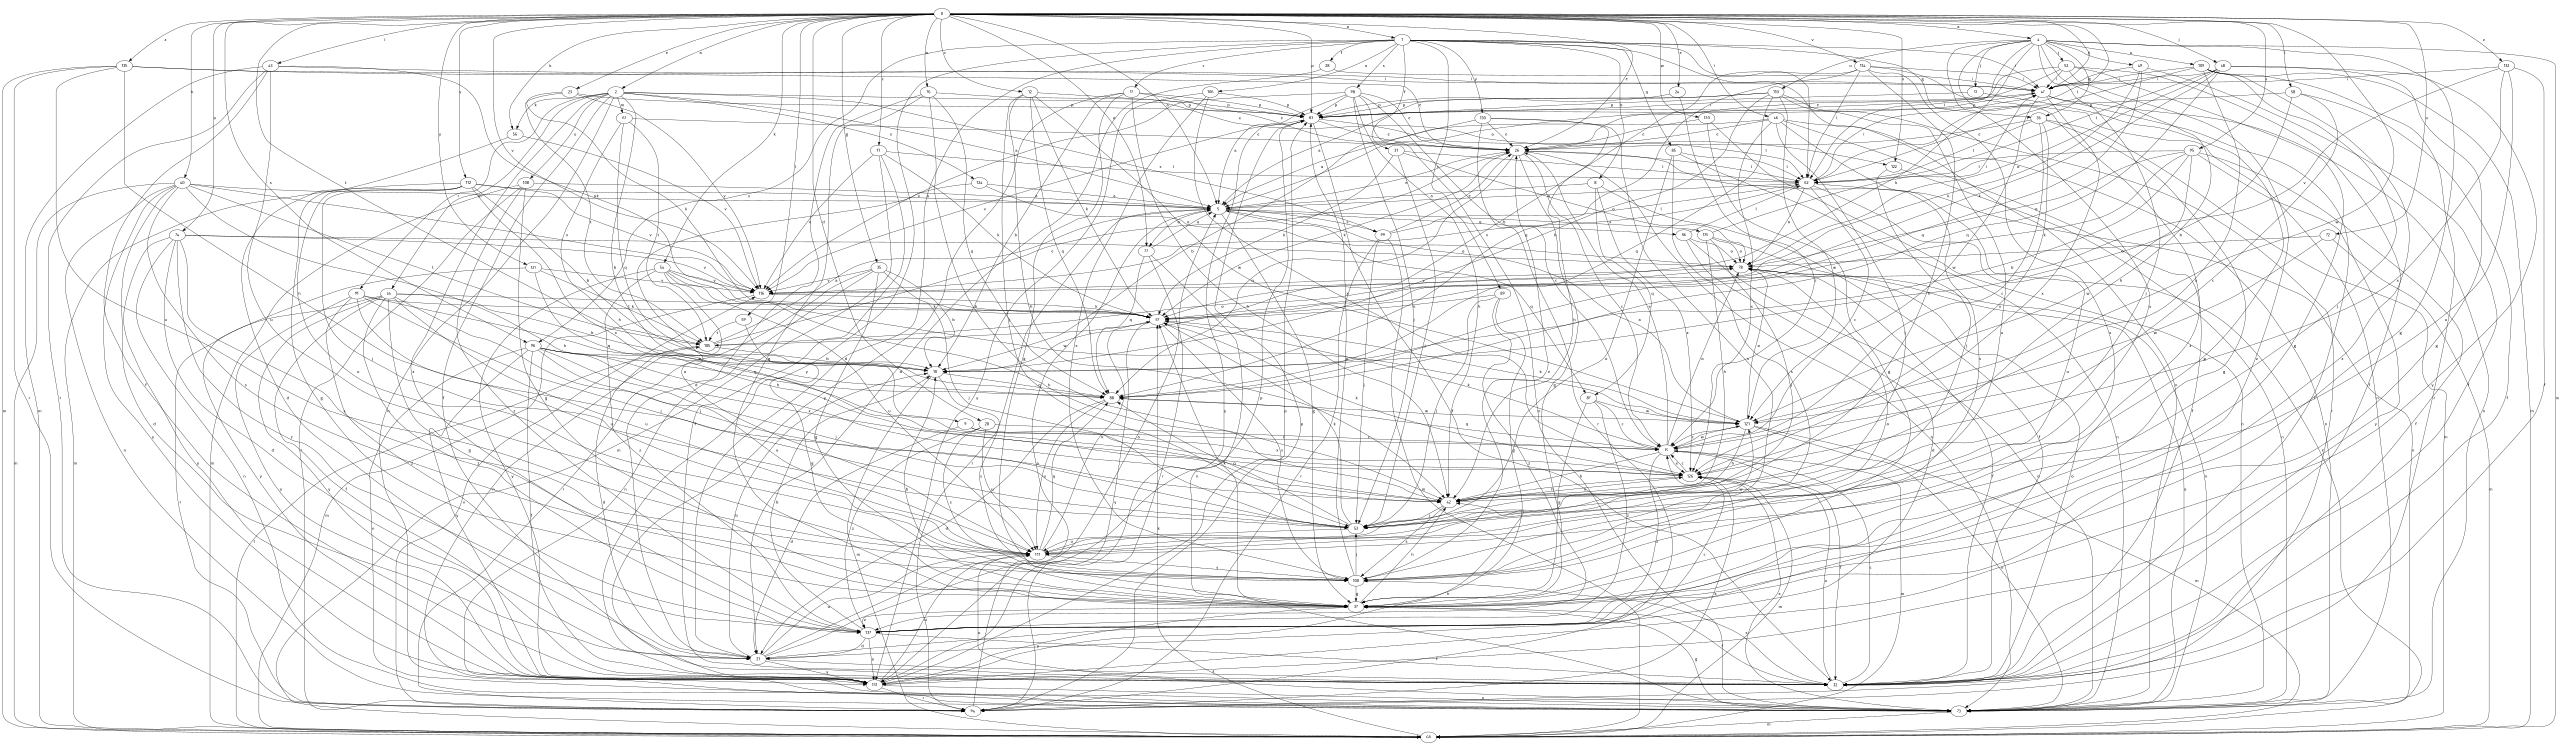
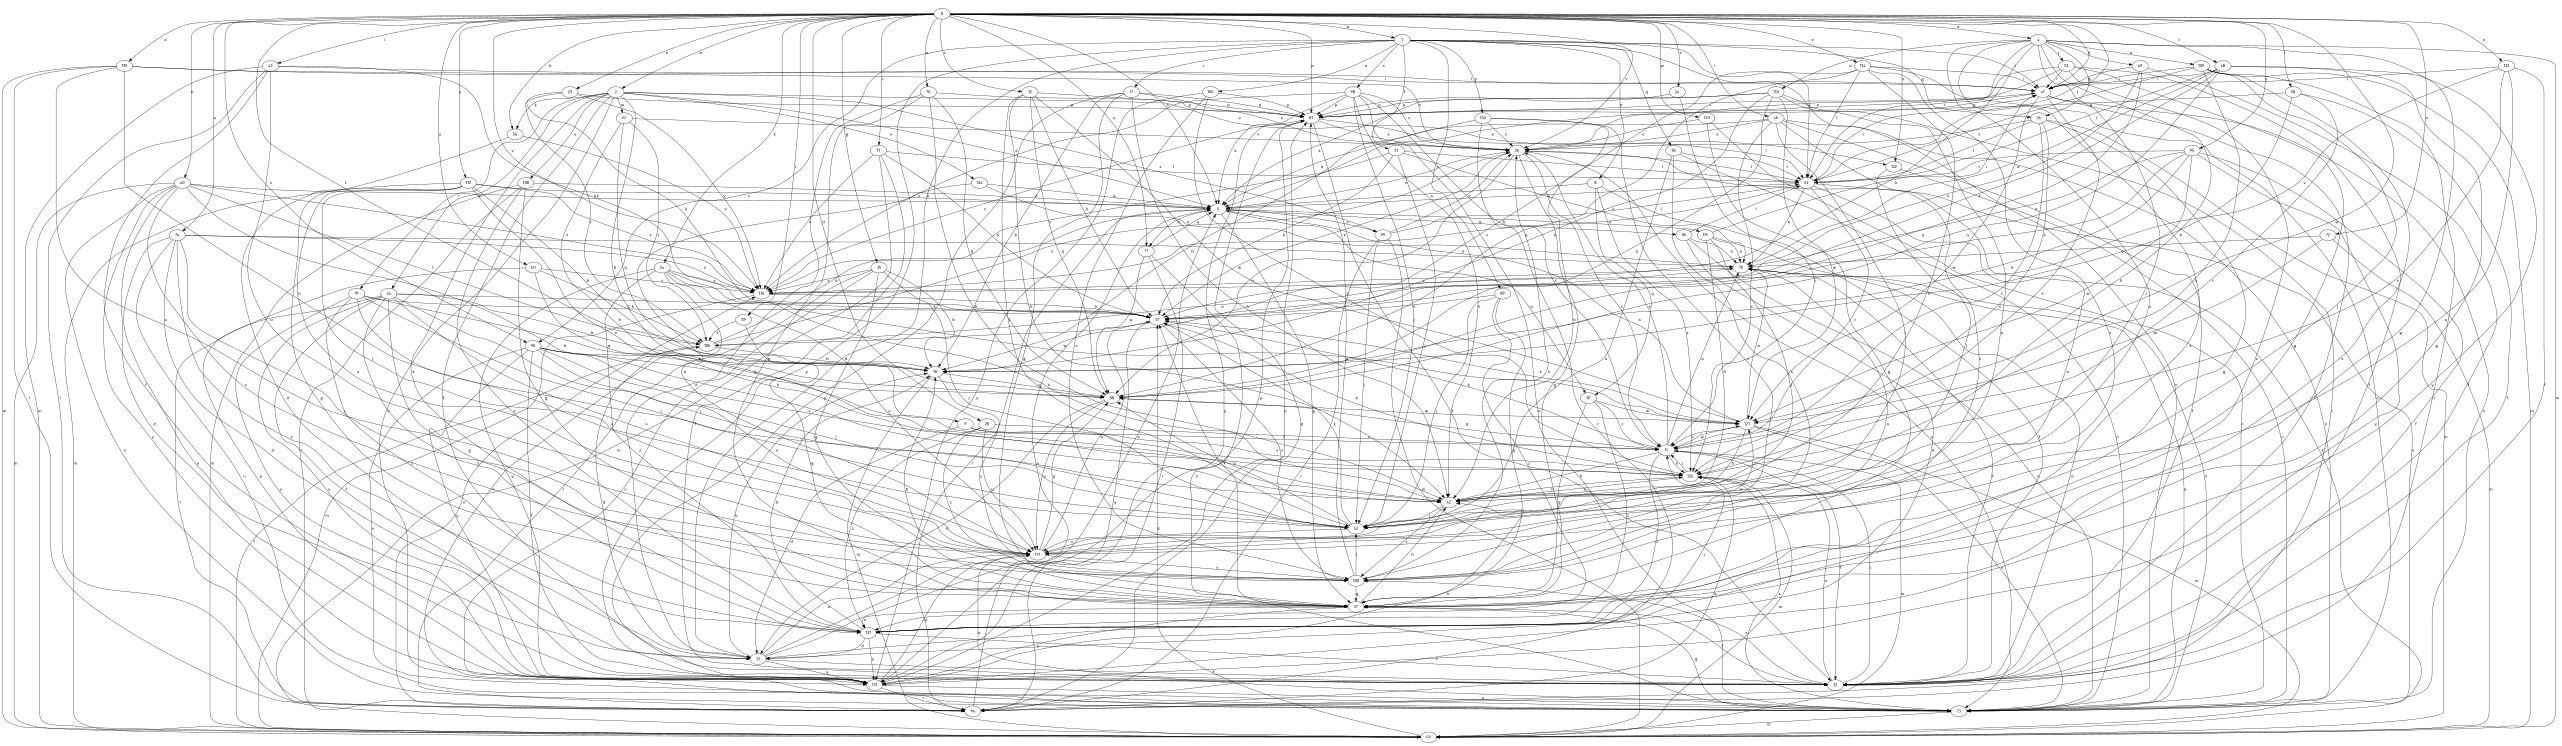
(1328, 66) -> none
(1976, 92) -> none
none -> (1059, 218)
